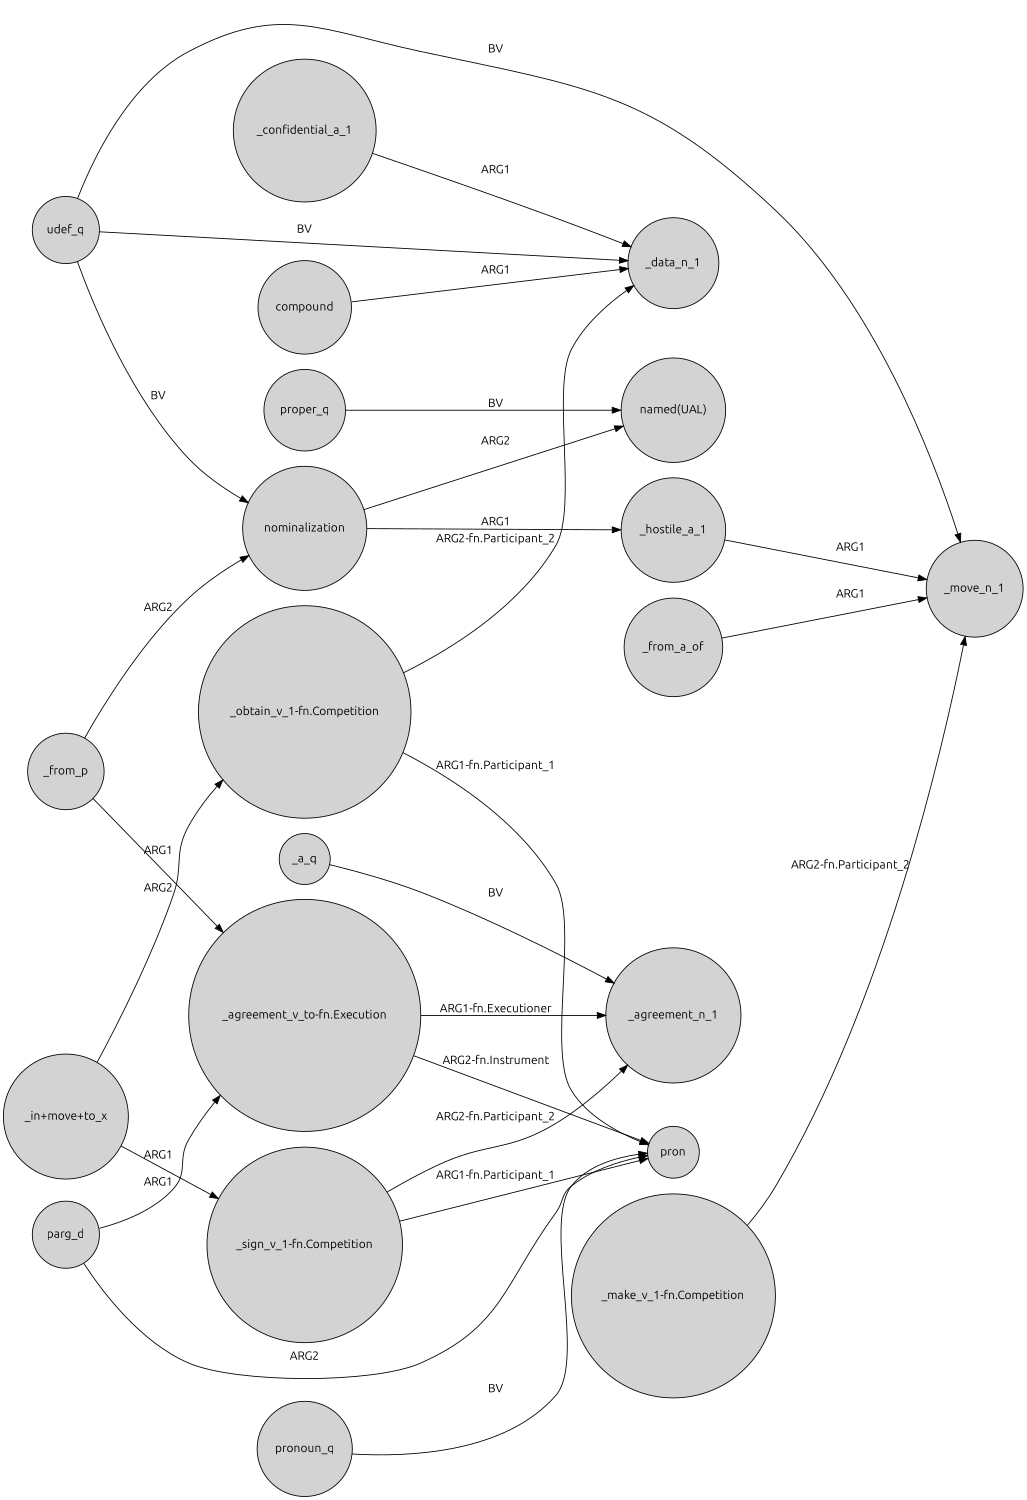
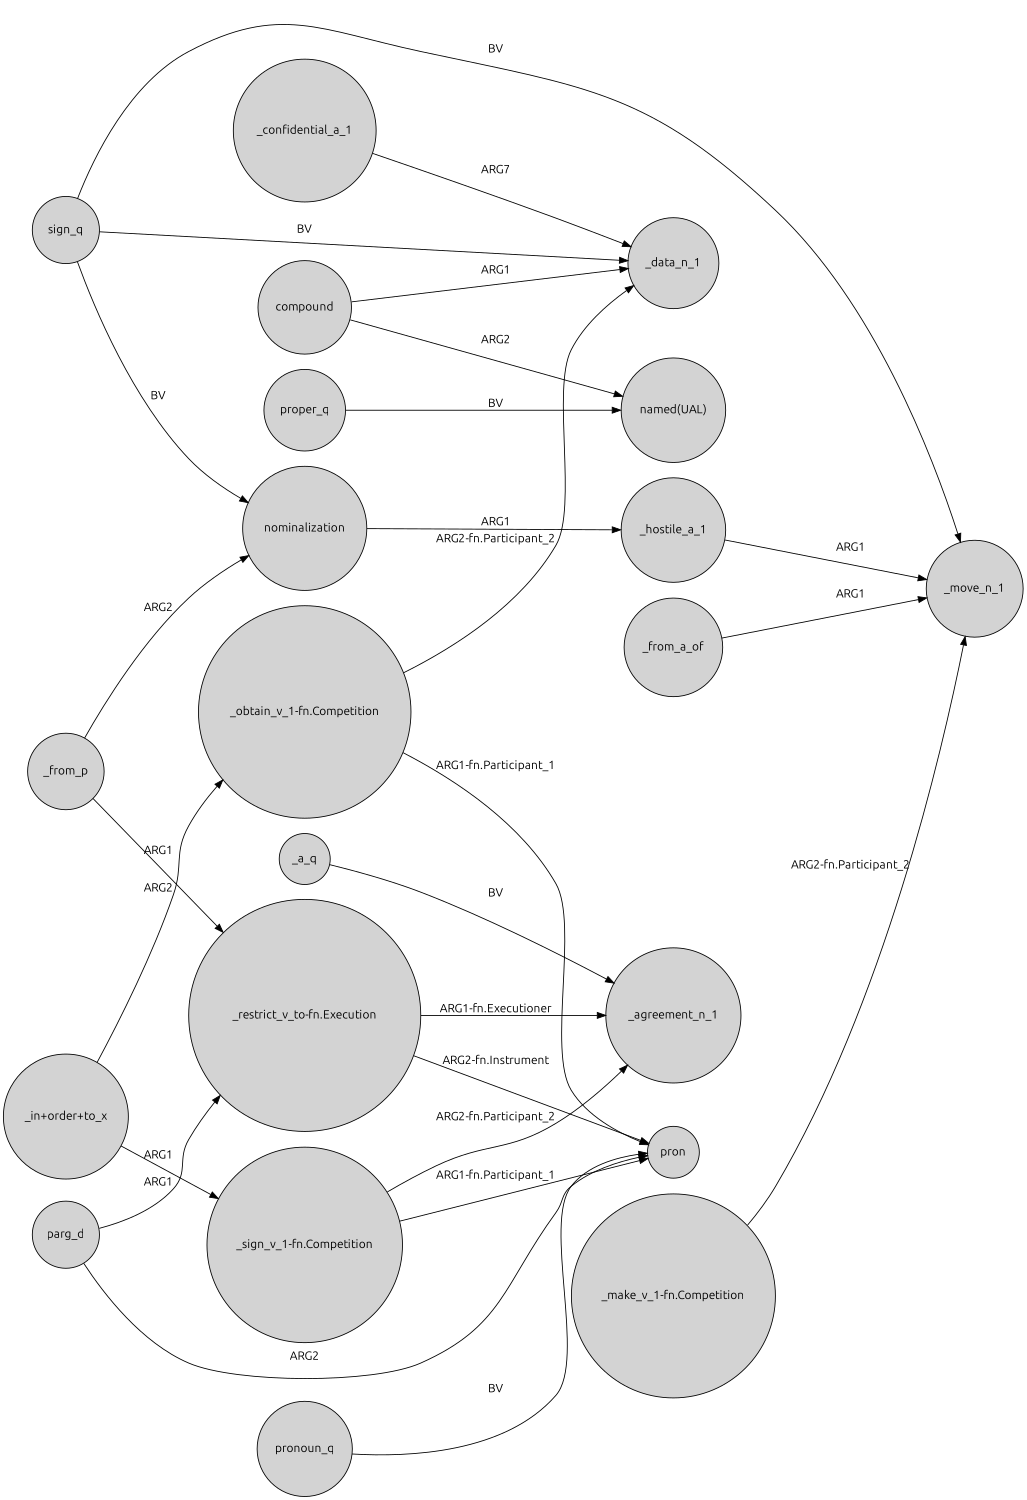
(496, 170) -> (496, 170)
(66, 230) -> (66, 230)
(489, 469) -> (482, 357)
(305, 1015) -> (305, 1015)
(66, 1117) -> (66, 1117)
